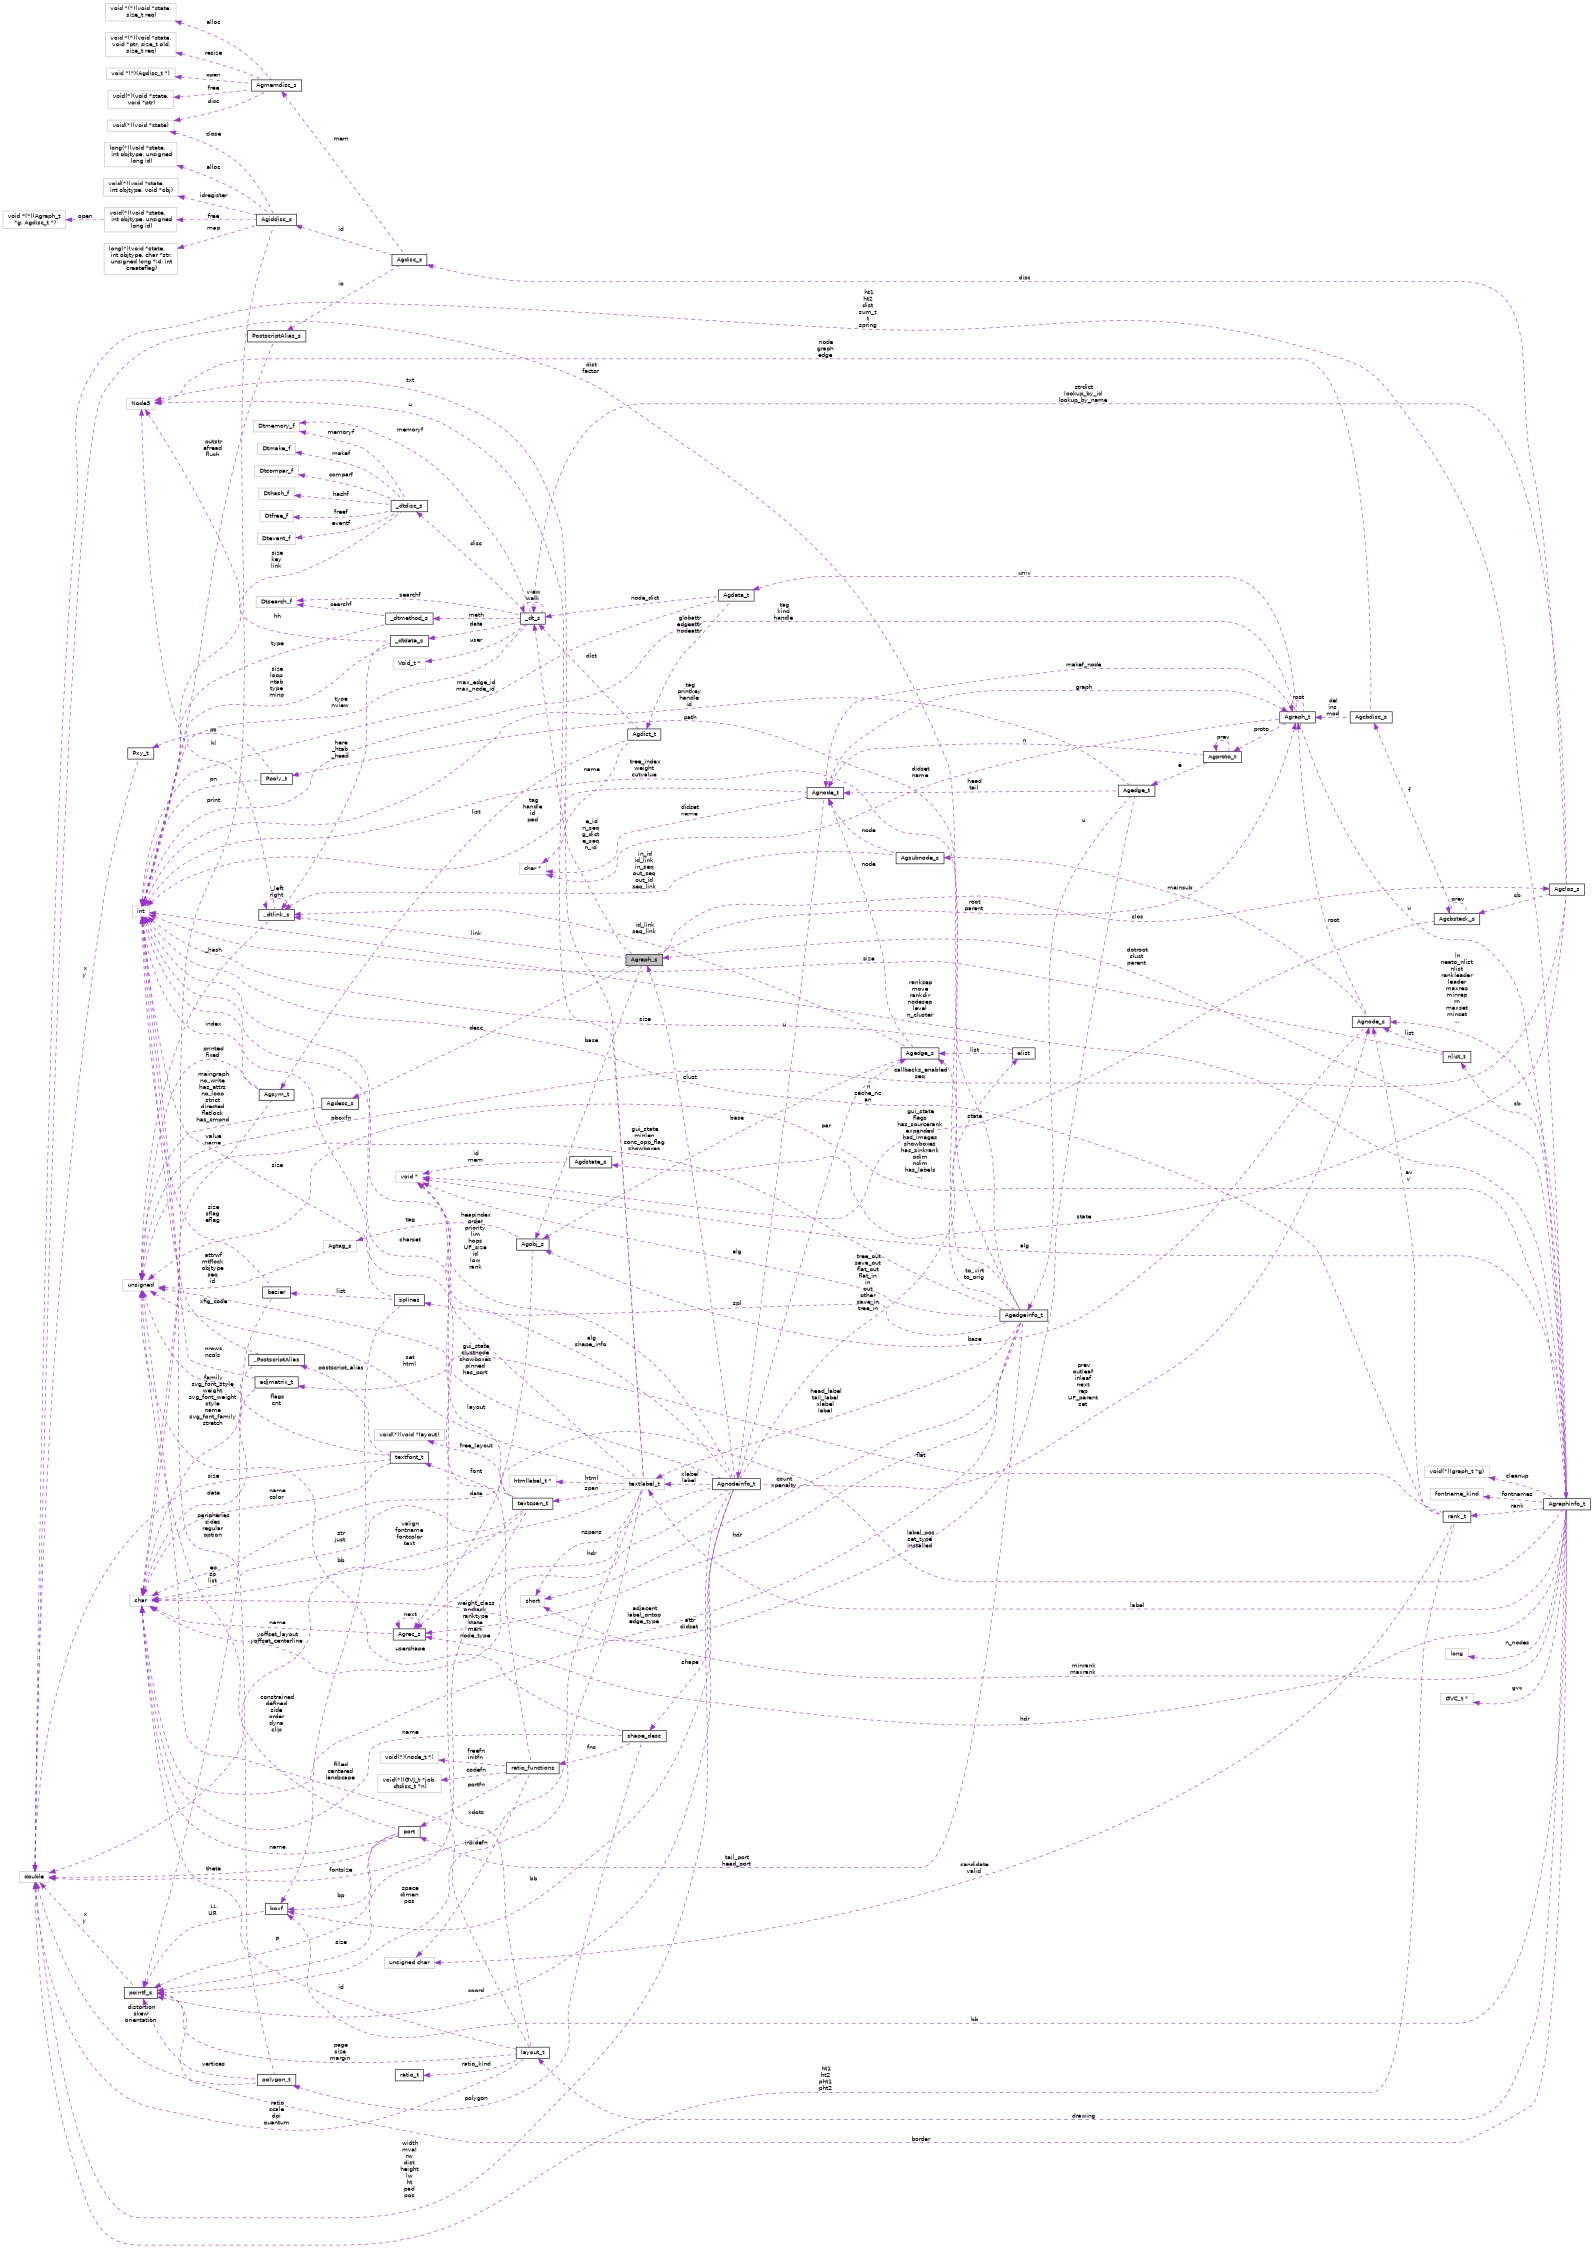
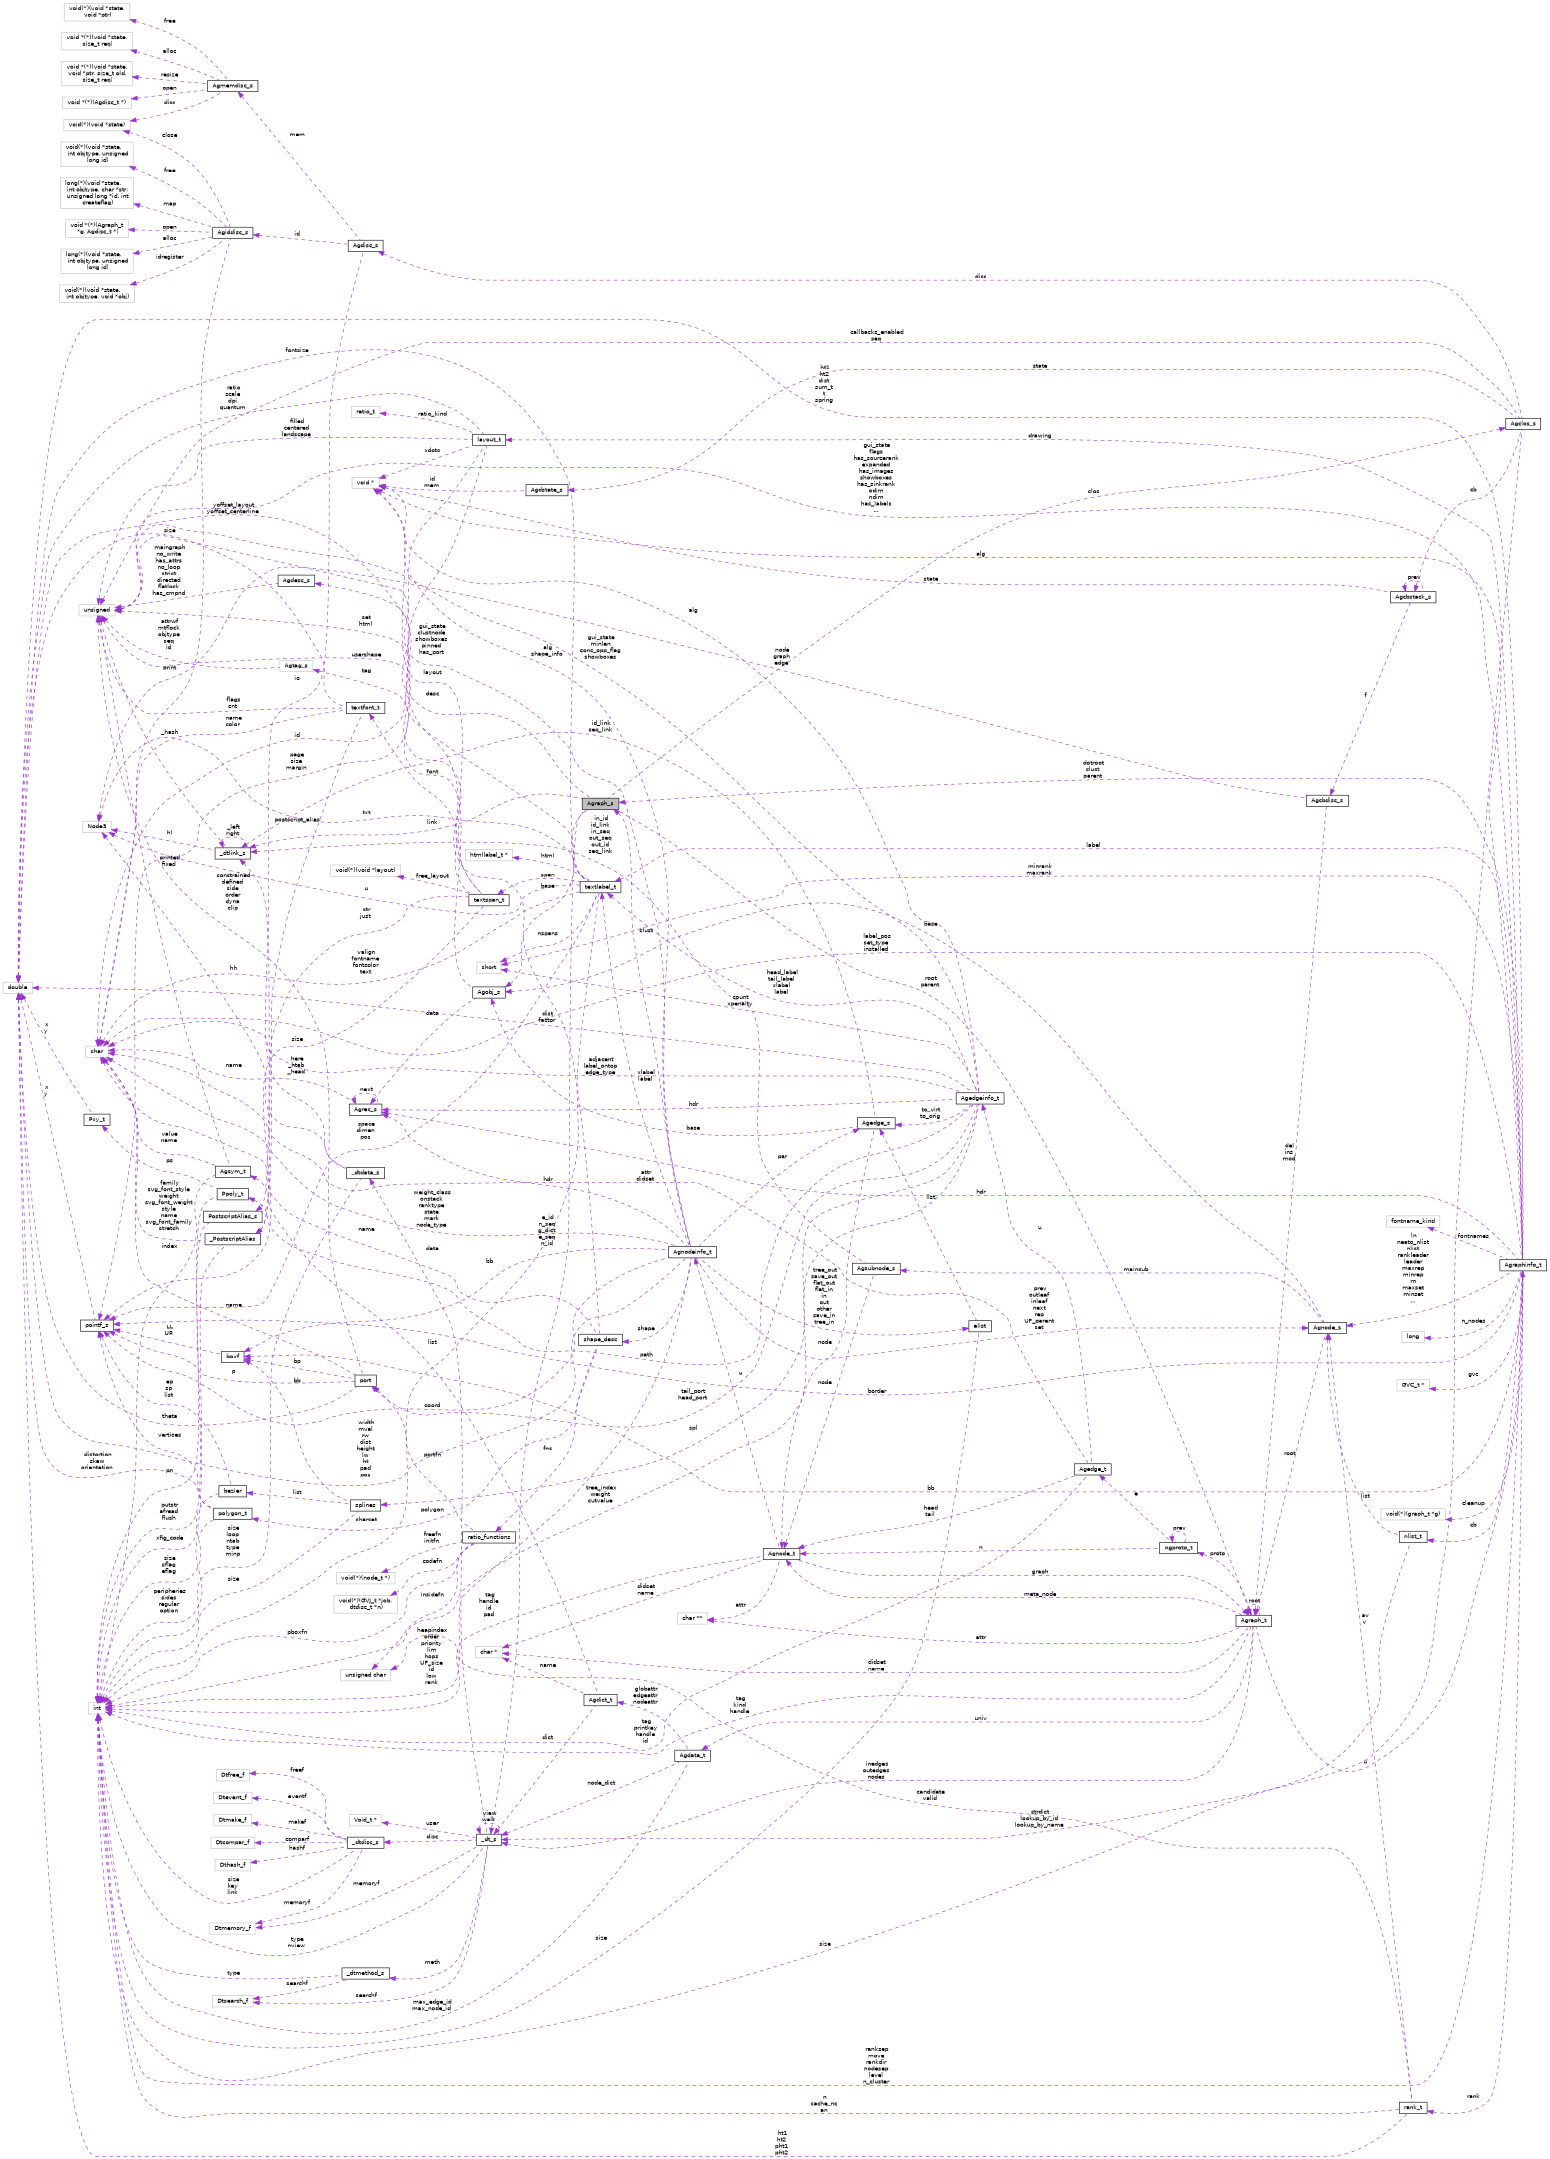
(88, 220) -> (173, 231)
(1083, 665) -> (1039, 1595)
(277, 1382) -> none
(644, 1484) -> (601, 887)
(355, 1547) -> (284, 1004)
none -> (693, 1619)
none -> (932, 1781)
(409, 2075) -> (366, 412)
